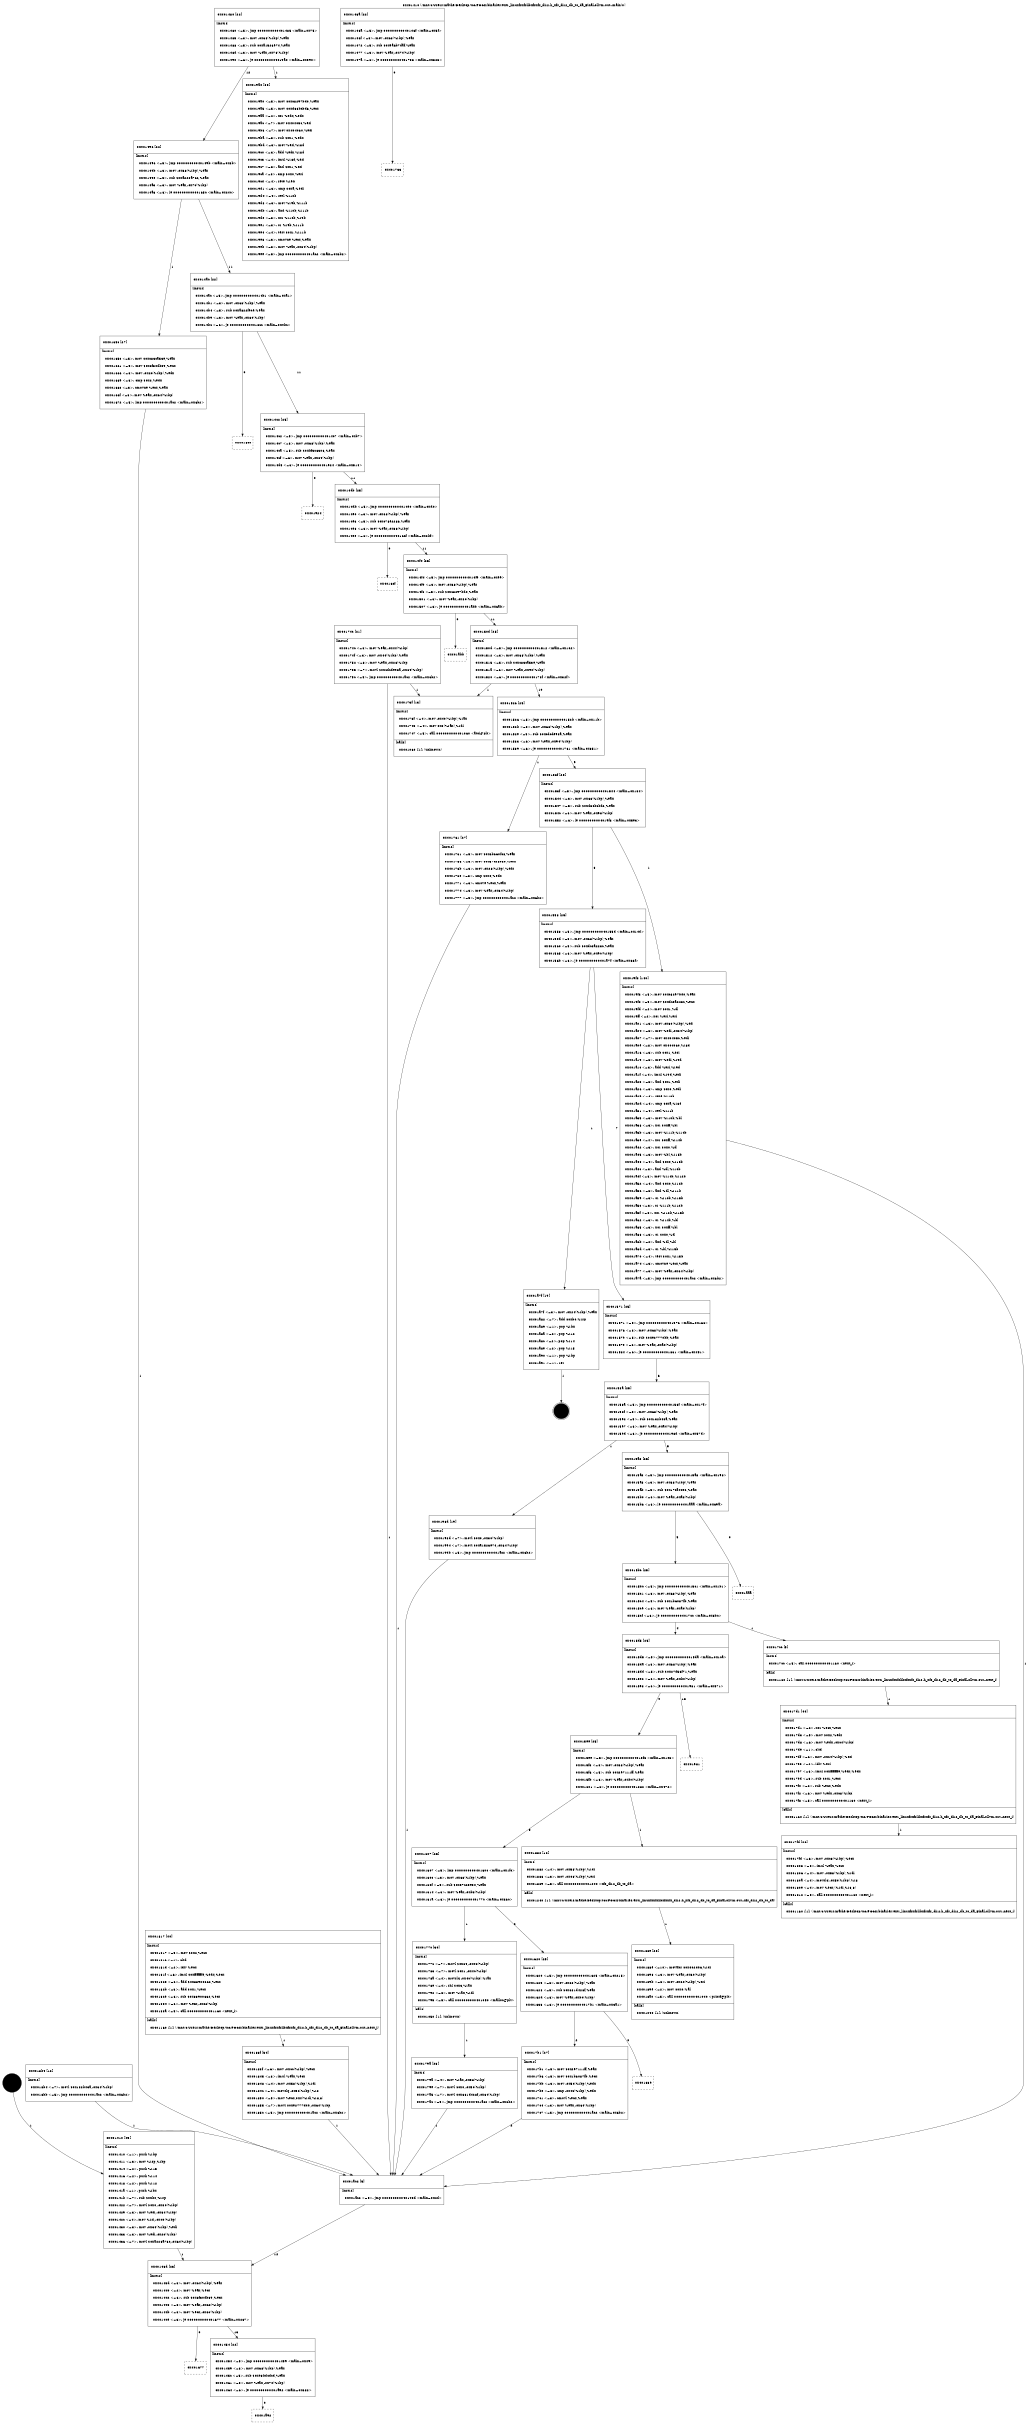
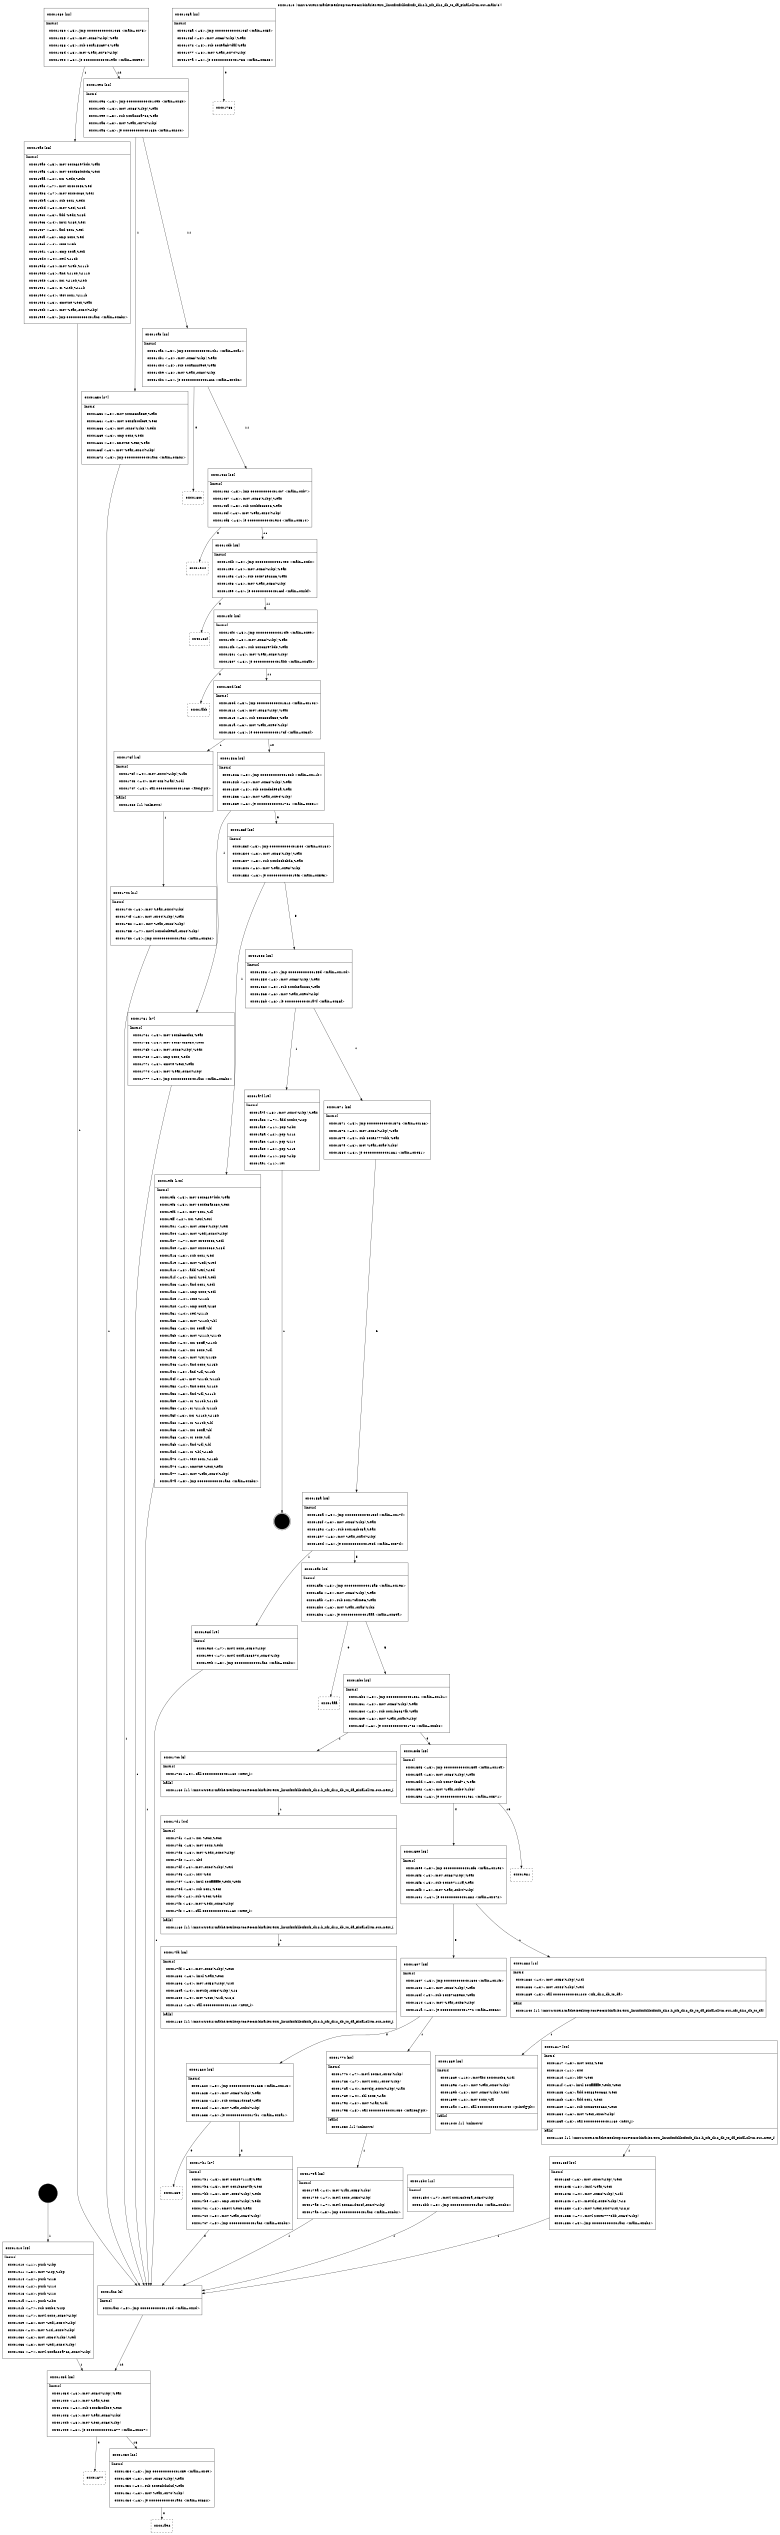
(414, 689) -> (163, 848)
none -> (78, 1313)
